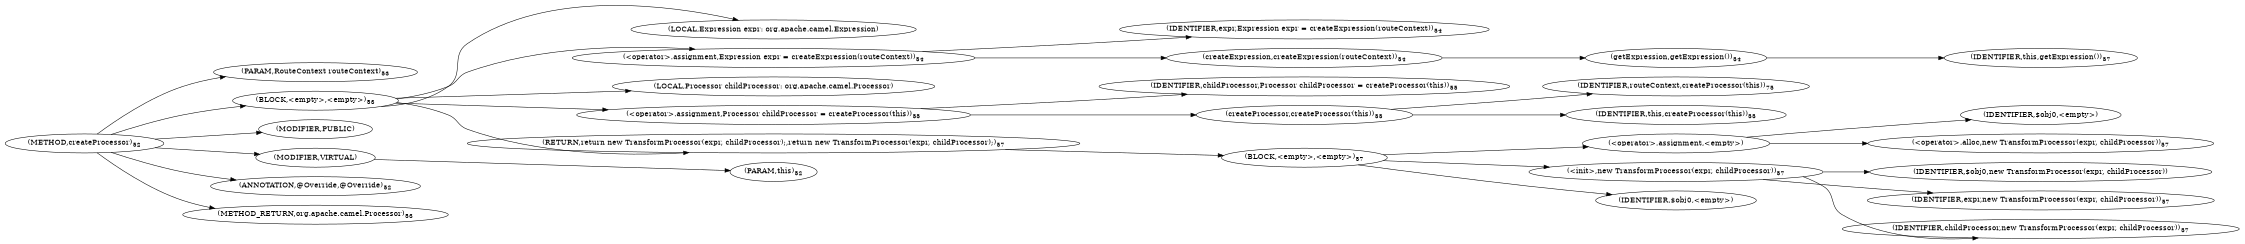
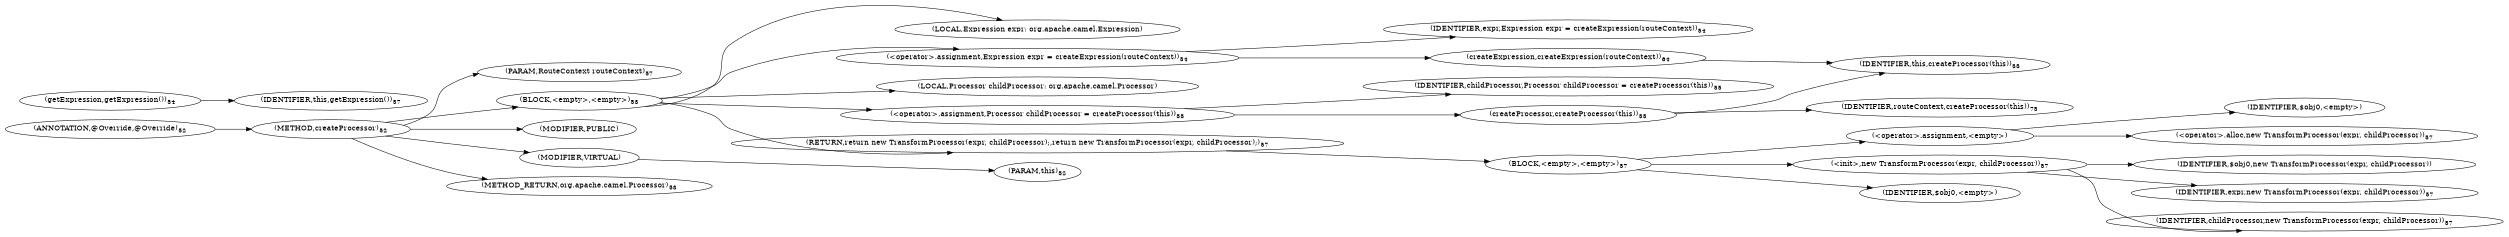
(1402, 57) -> (1666, 57)
(1511, 58) -> (1764, 62)
(385, 71) -> (649, 71)
(170, 169) -> (231, 129)
